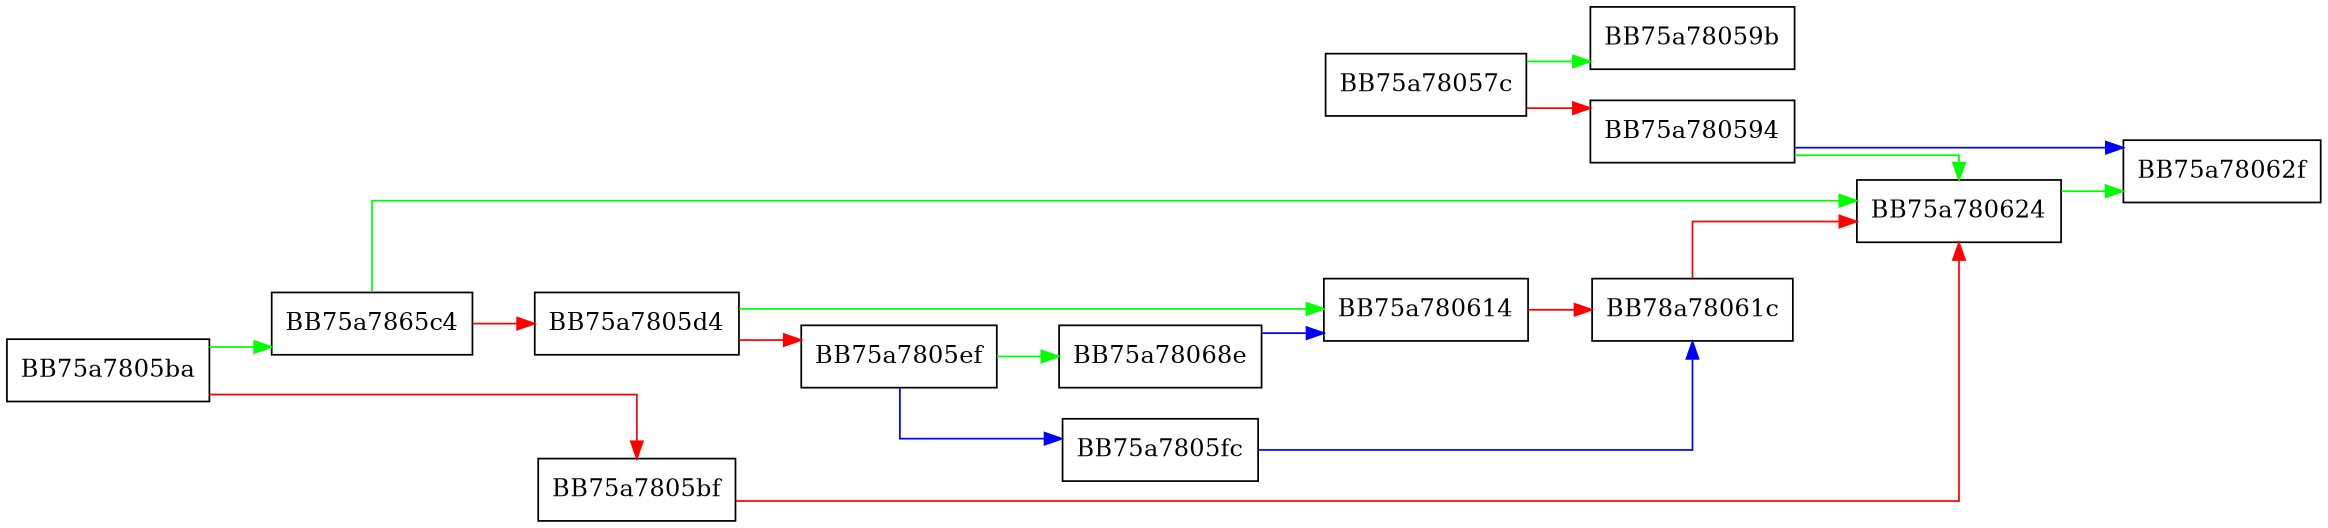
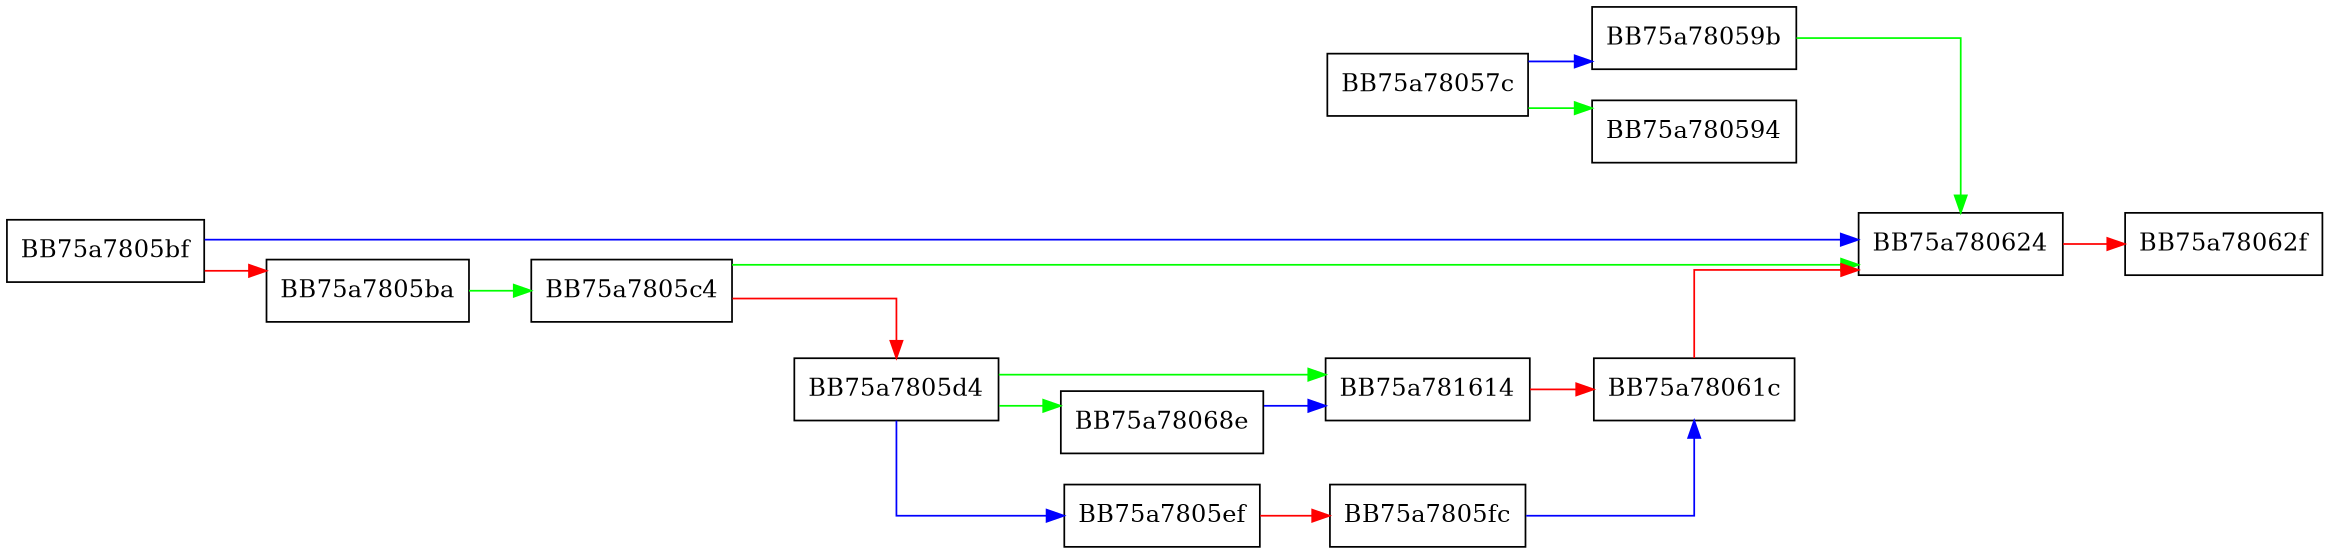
(1550, 61) -> (1552, 61)
(1550, 108) -> (1552, 108)
(1974, 148) -> none
(1881, 155) -> (1957, 38)
(2084, 191) -> (2085, 244)
(1426, 310) -> (1428, 389)
(1692, 310) -> (1694, 389)
(372, 324) -> (632, 291)
(761, 340) -> (924, 516)
(1019, 356) -> (1021, 406)
(447, 395) -> (227, 271)
(947, 439) -> (1286, 516)
(1468, 501) -> (1023, 240)
